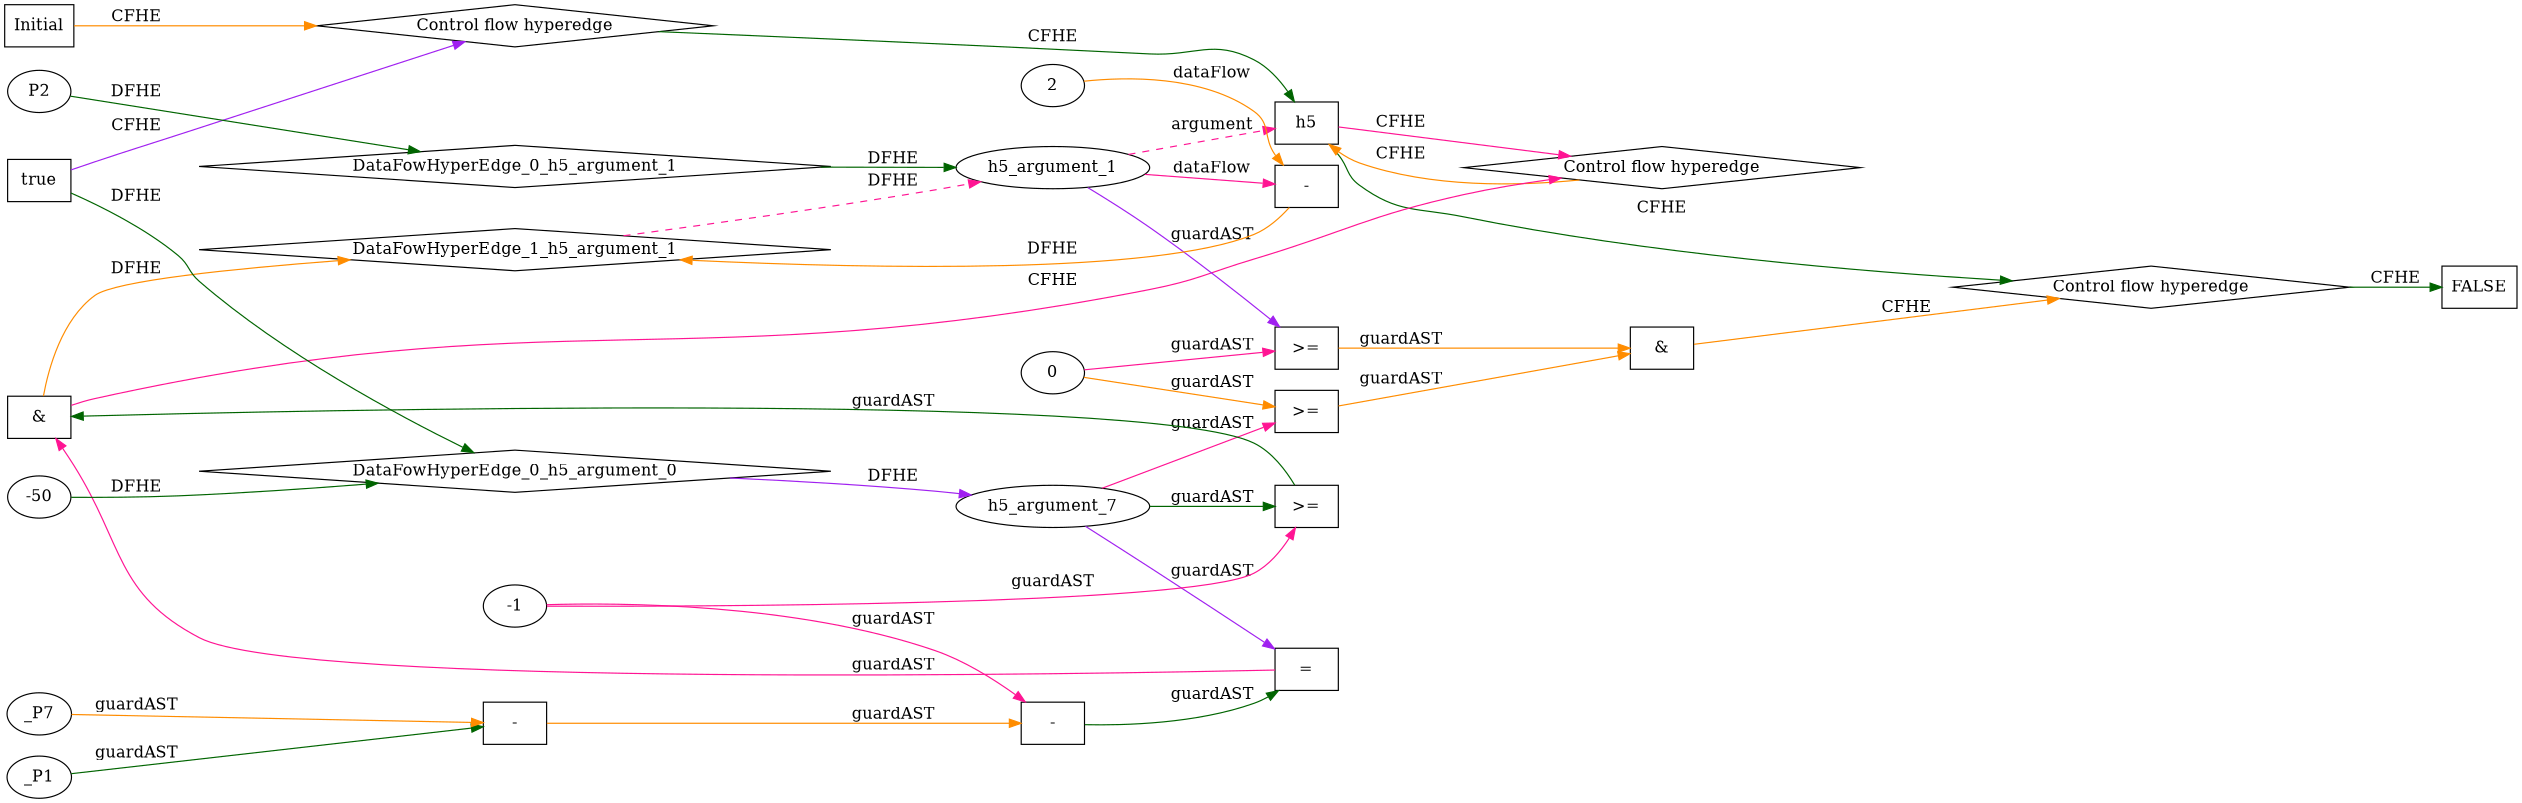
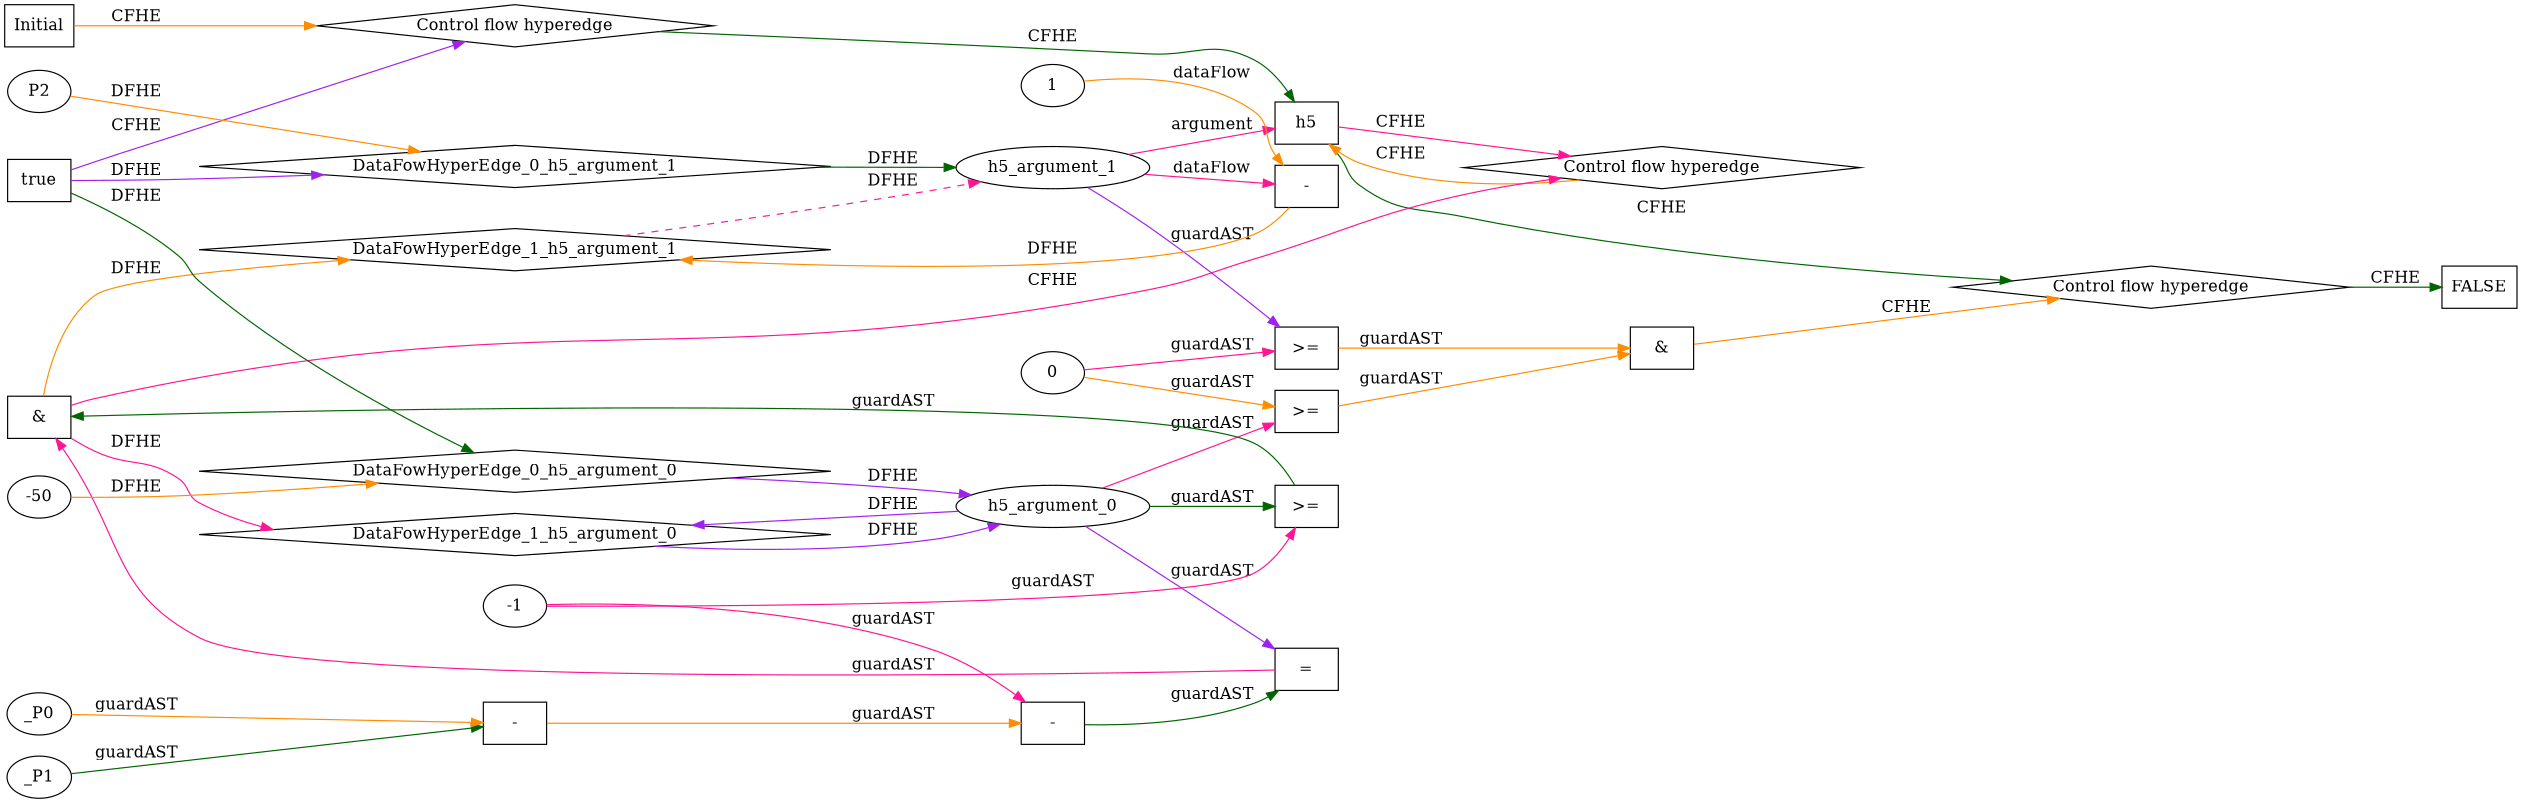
(1053, 86) -> (1053, 86)
(239, 123) -> (239, 123)
(1196, 142) -> (1196, 142)
none -> (191, 179)
(219, 494) -> (219, 494)
(1053, 506) -> (1053, 506)
none -> (515, 535)
(39, 714) -> (39, 714)
